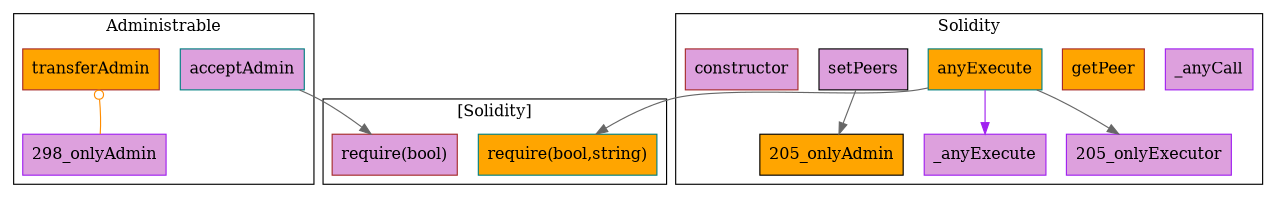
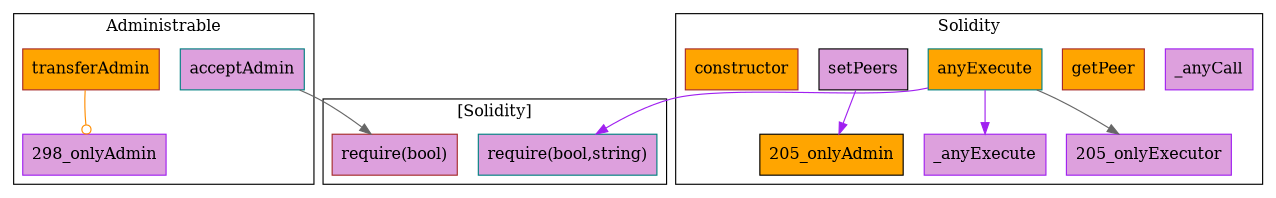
(742, 69) -> (742, 69)
(764, 92) -> (764, 92)
(849, 107) -> (849, 107)
(101, 117) -> (85, 108)
(568, 155) -> (568, 155)
